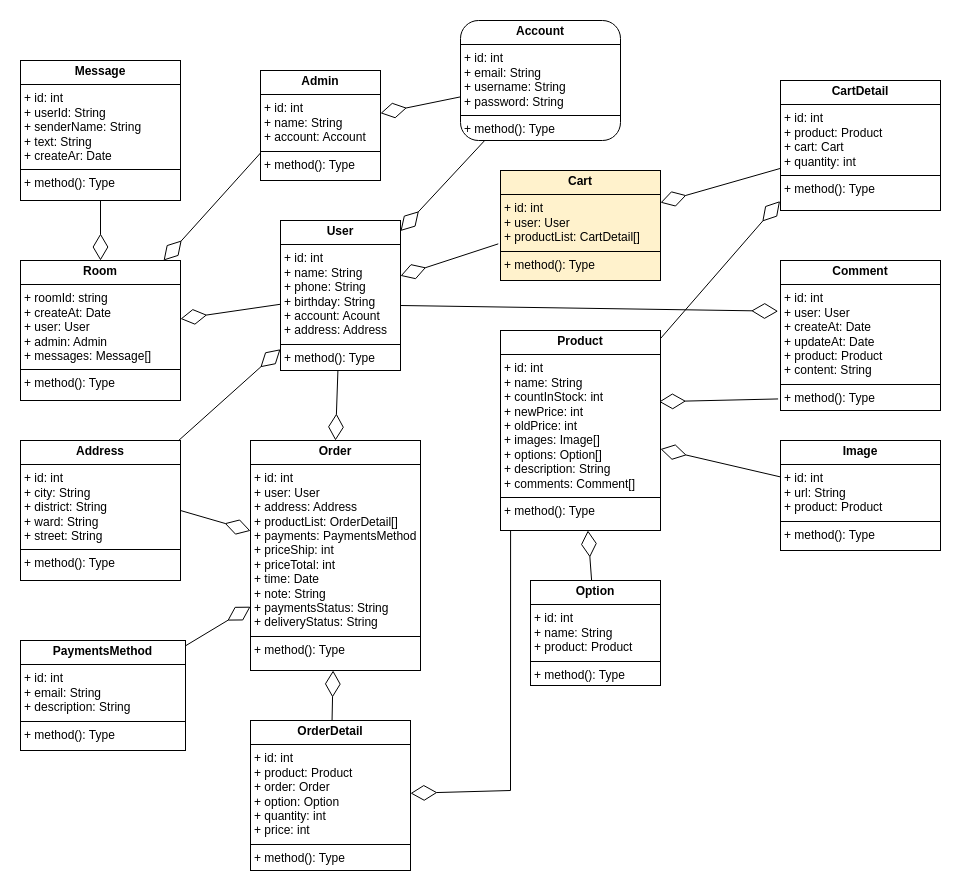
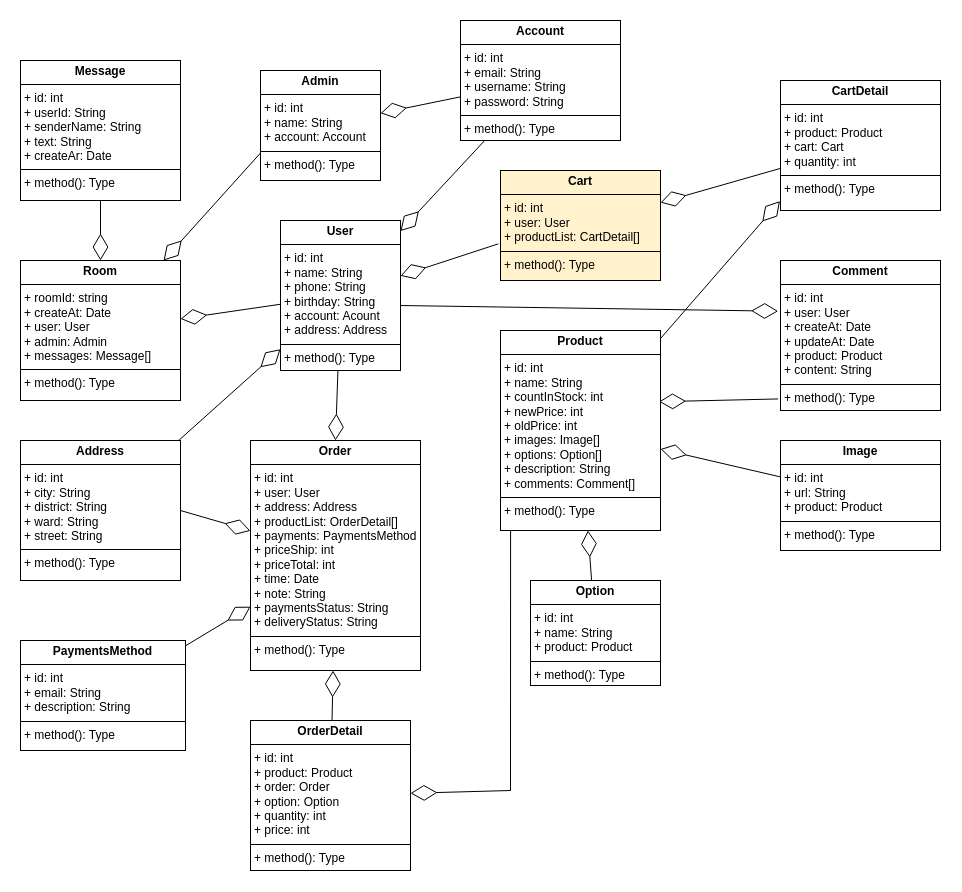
(541, 81) -> (541, 81)
